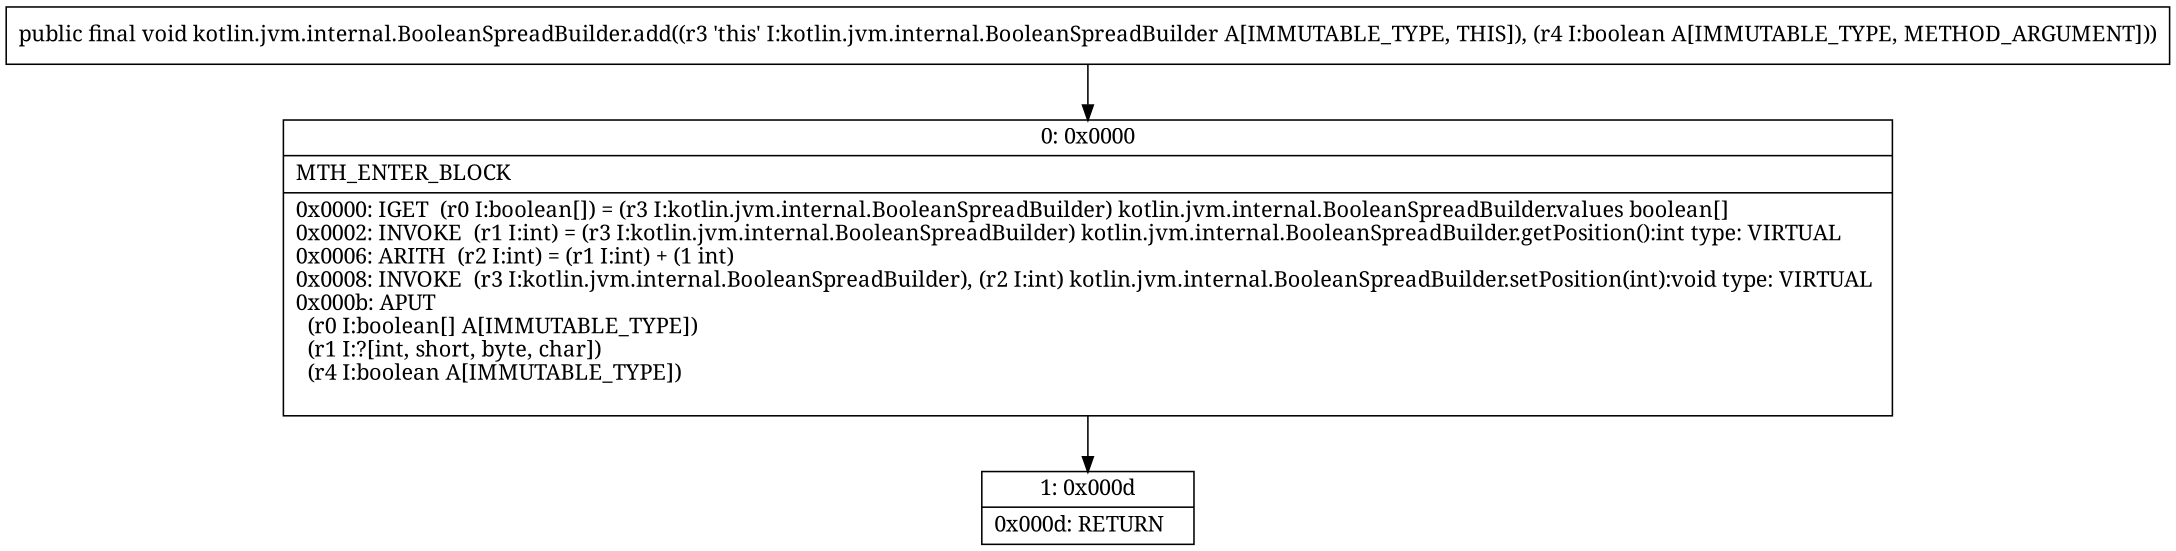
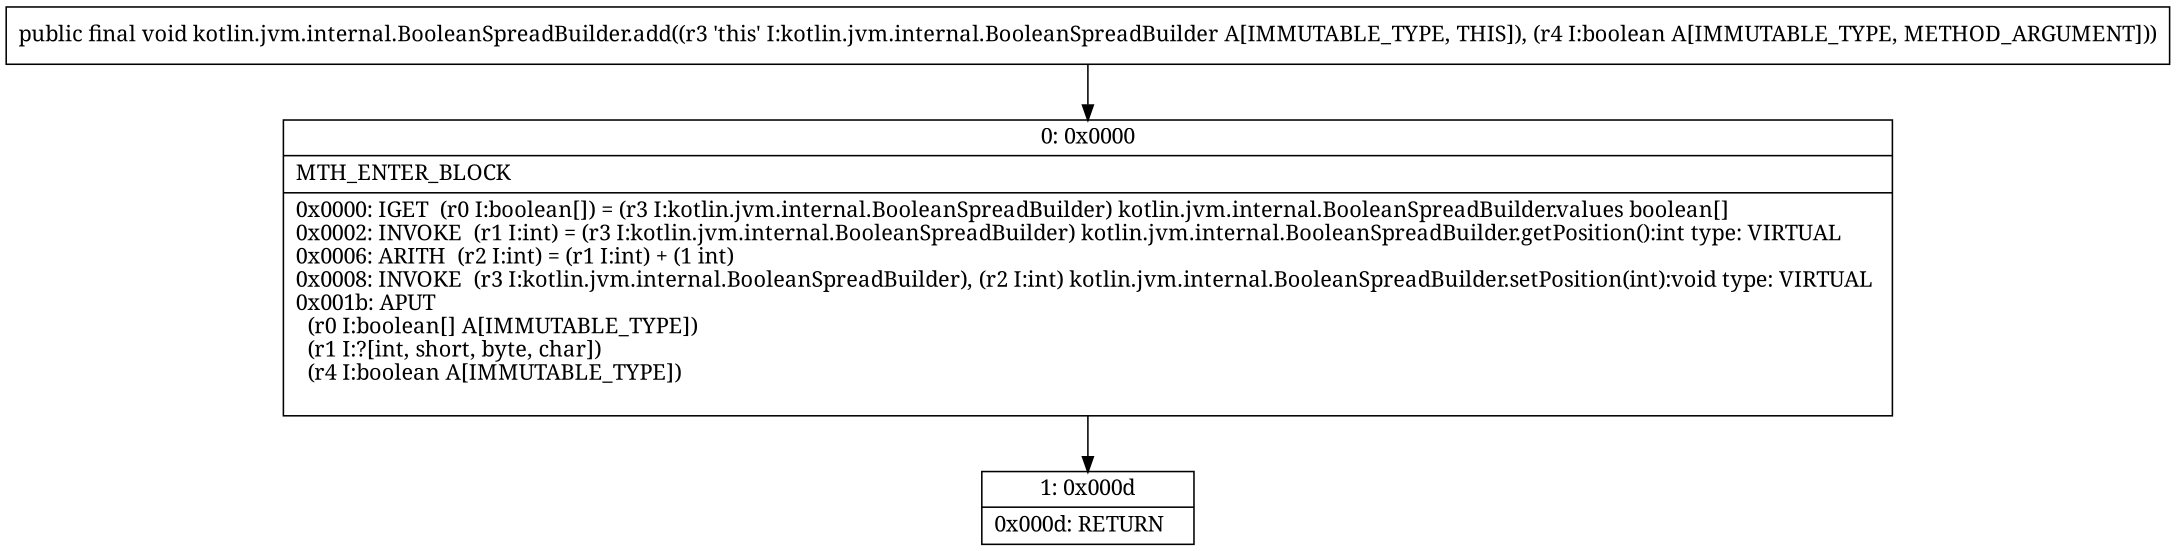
(372, 304) -> (372, 304)
